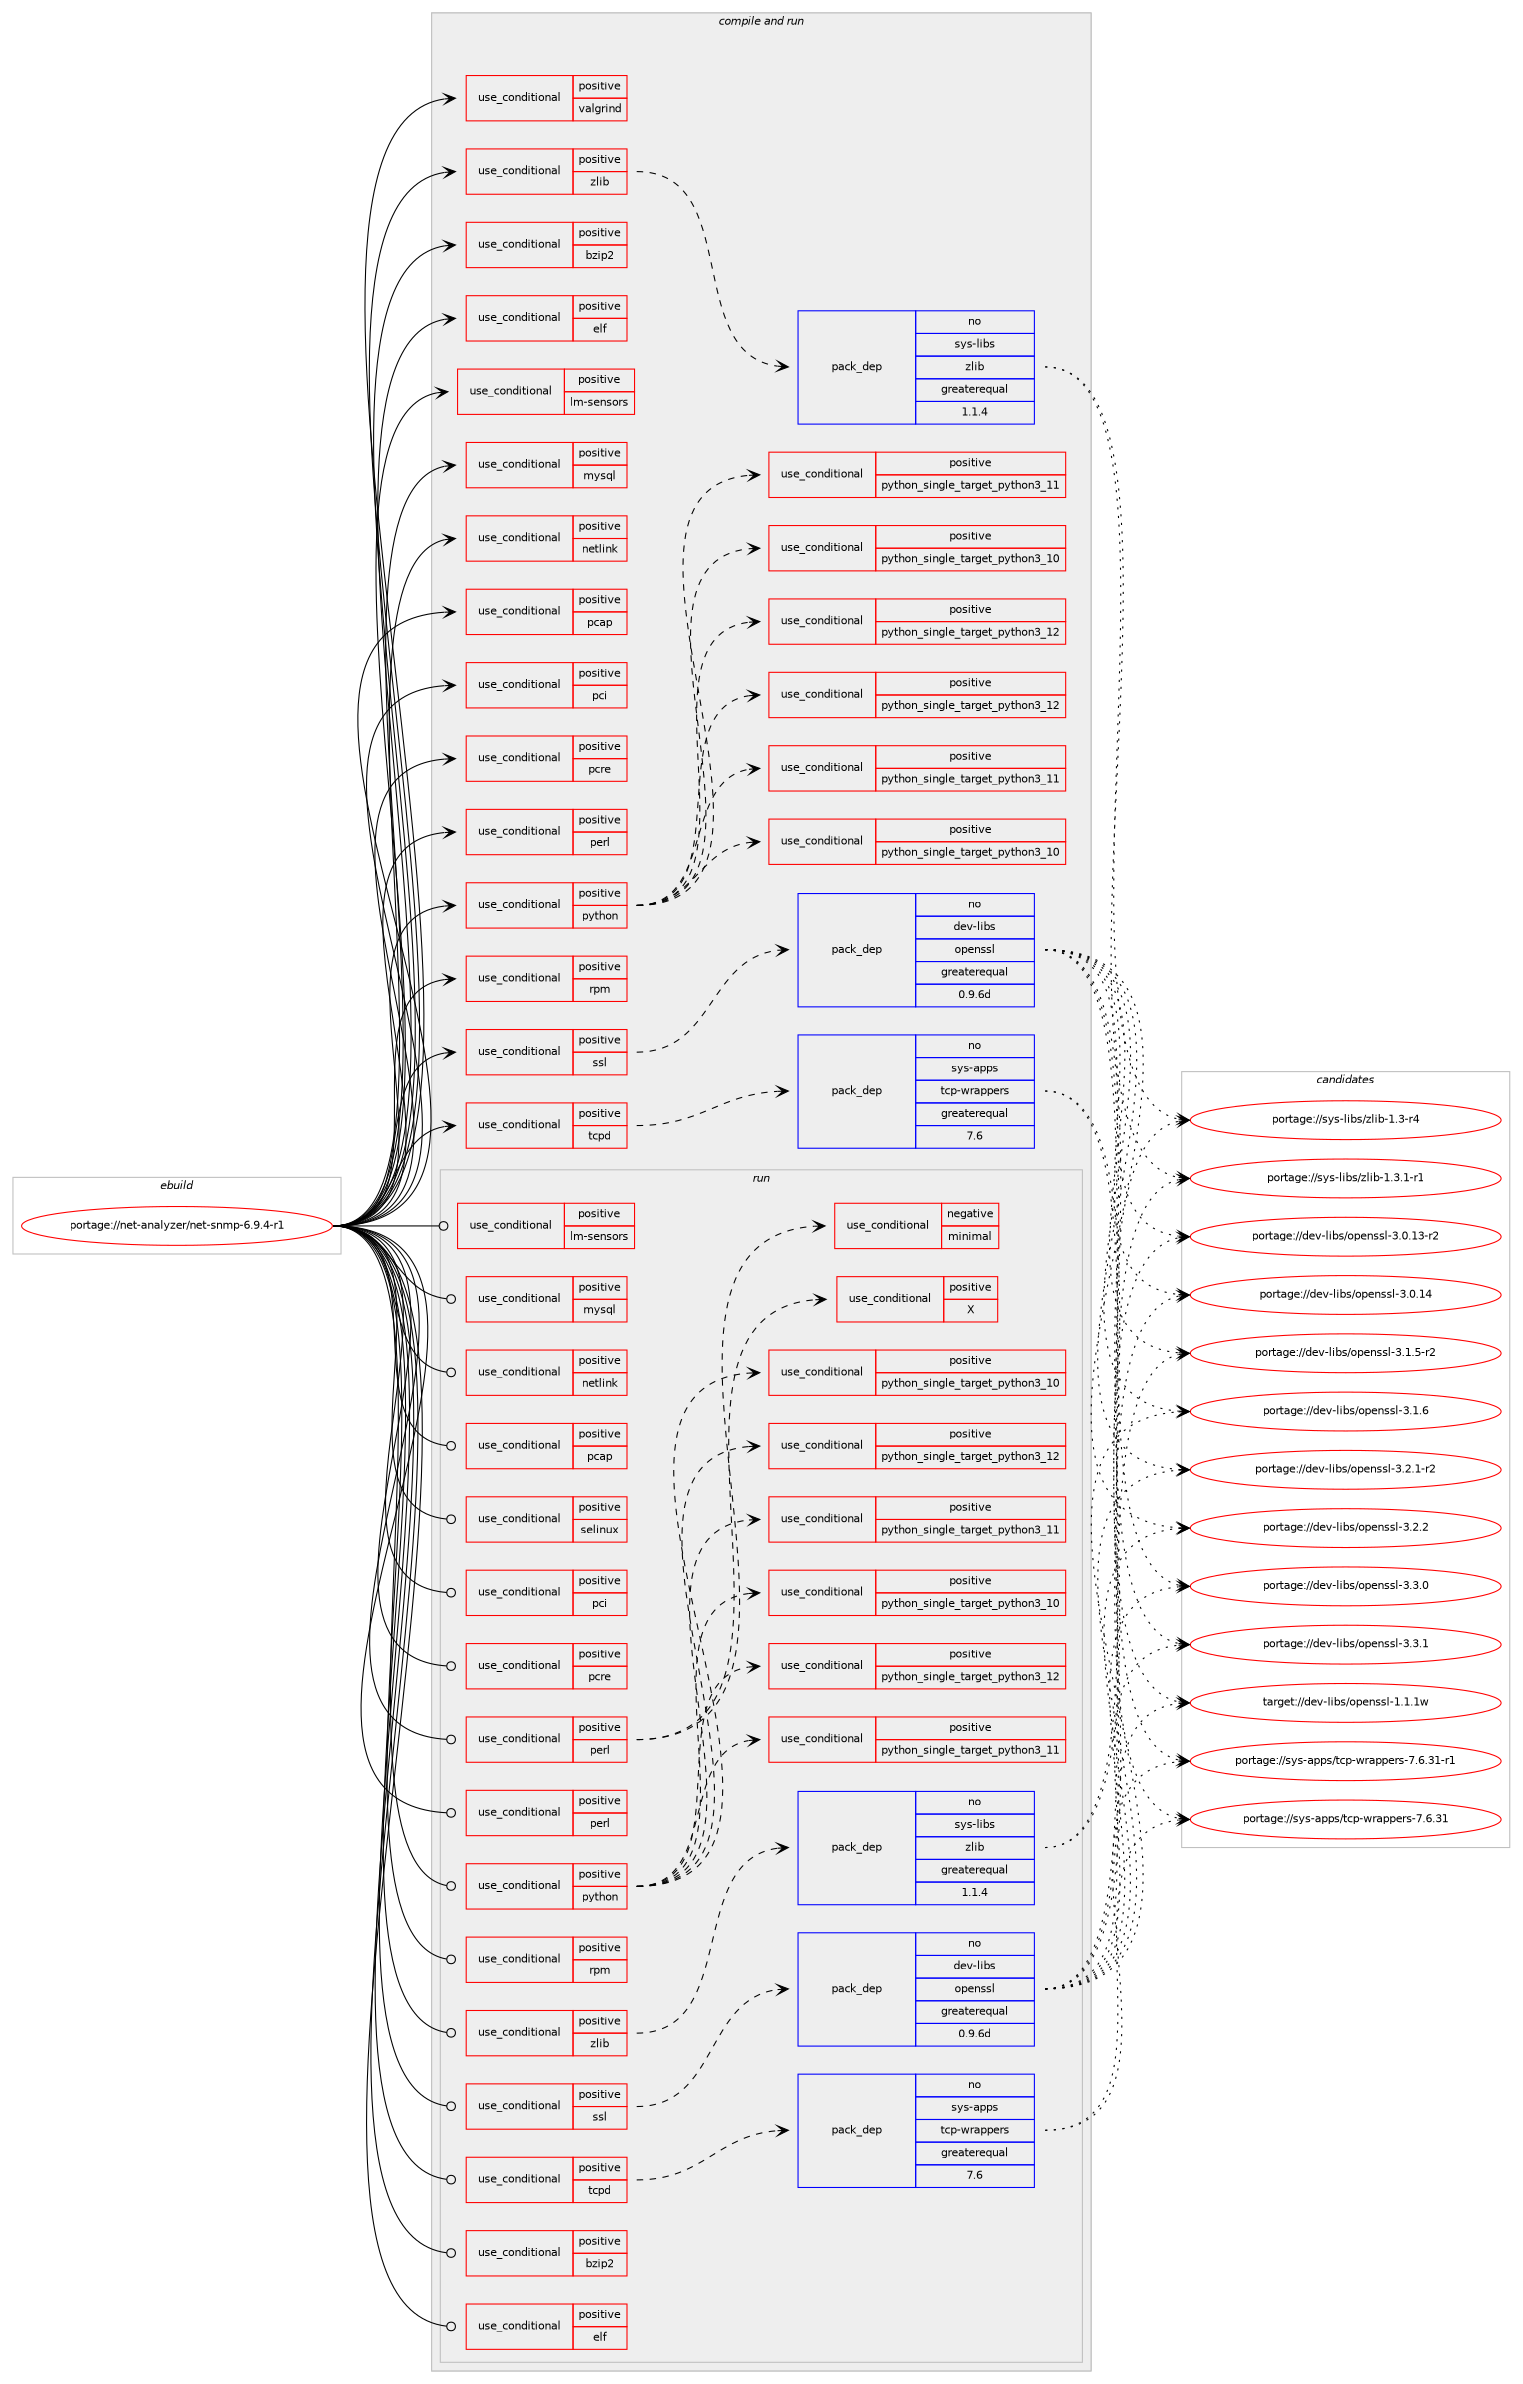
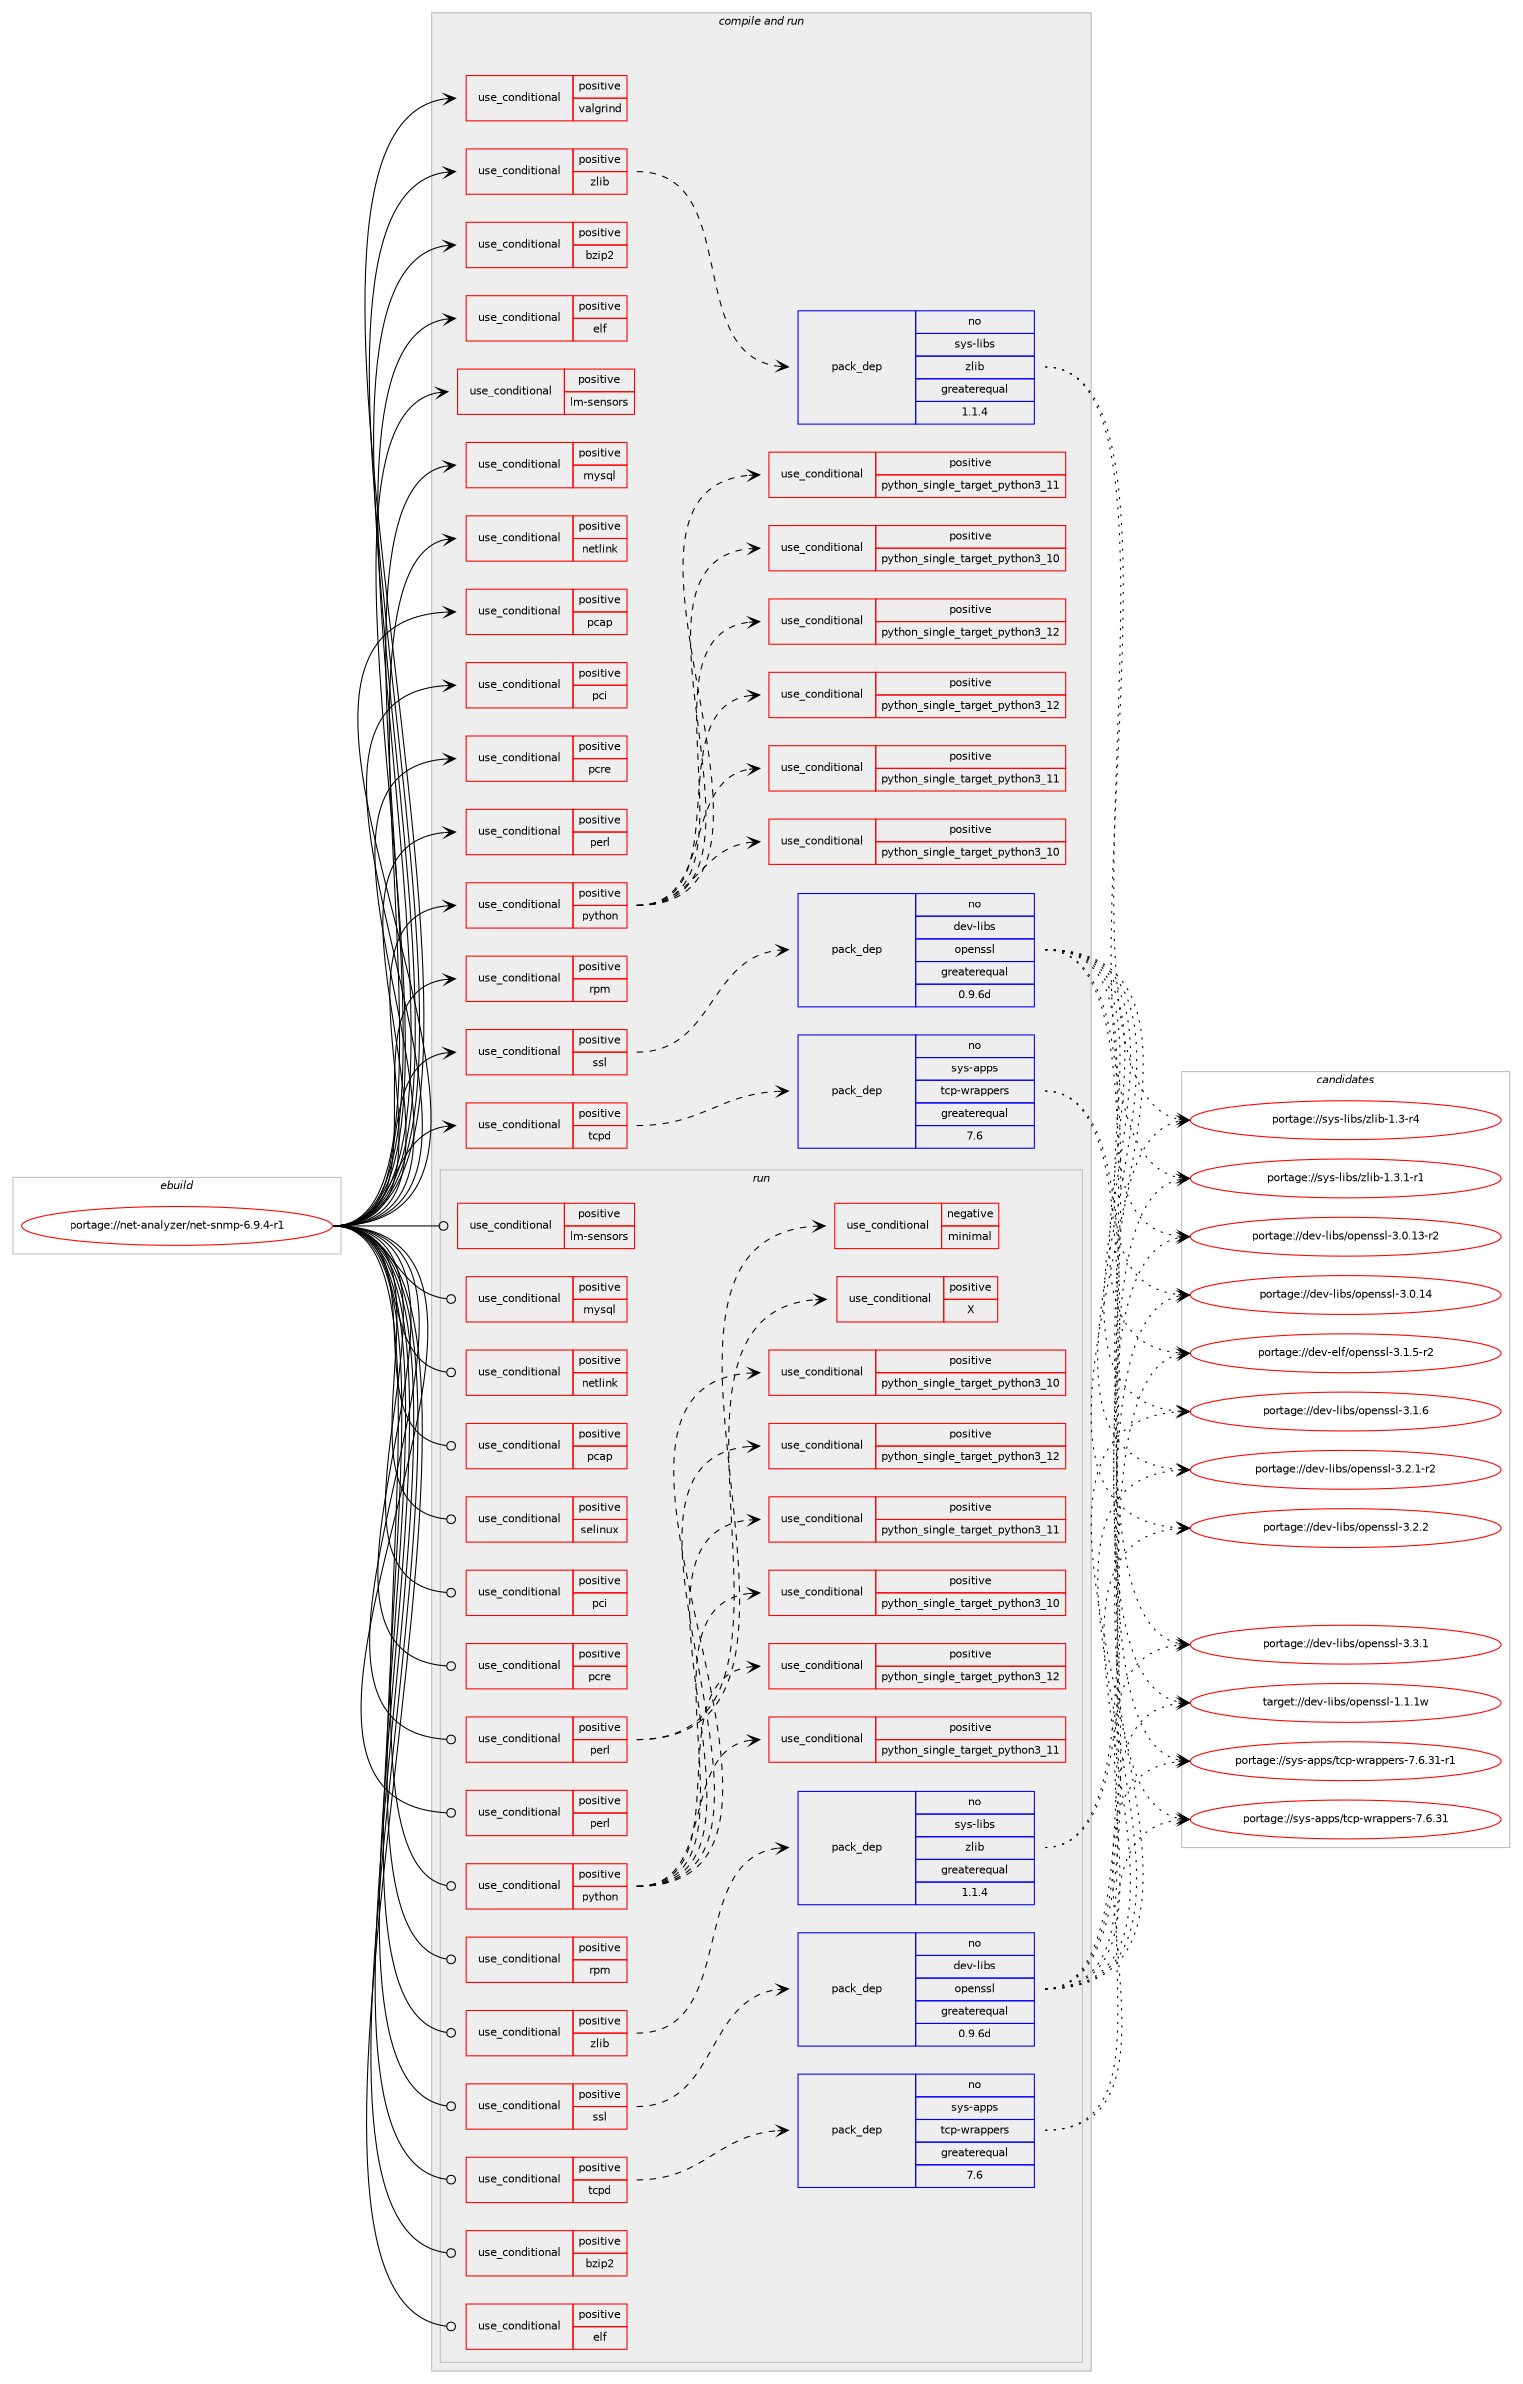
(1346, 1353) -> (1346, 1353)
(1346, 1586) -> none
